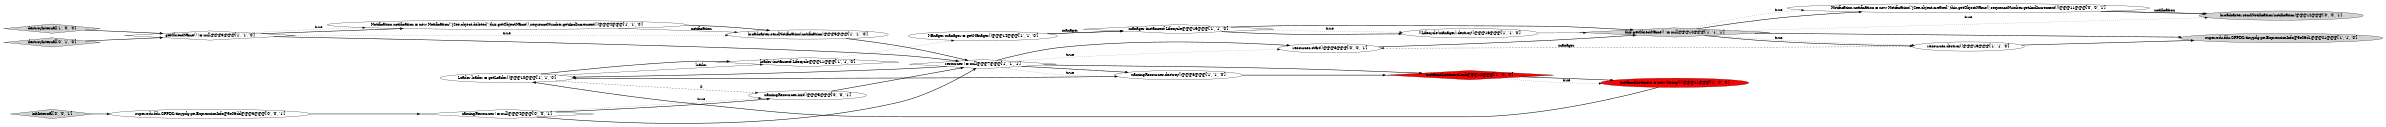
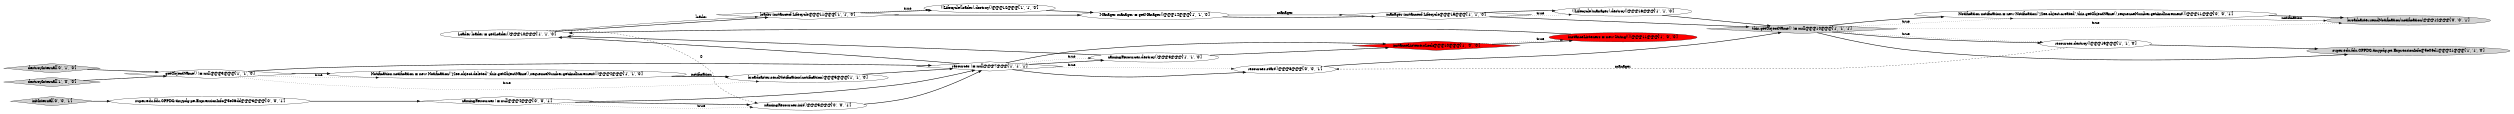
none -> (990, 8)
(1561, 33) -> (1715, 20)
(891, 50) -> (986, 15)
